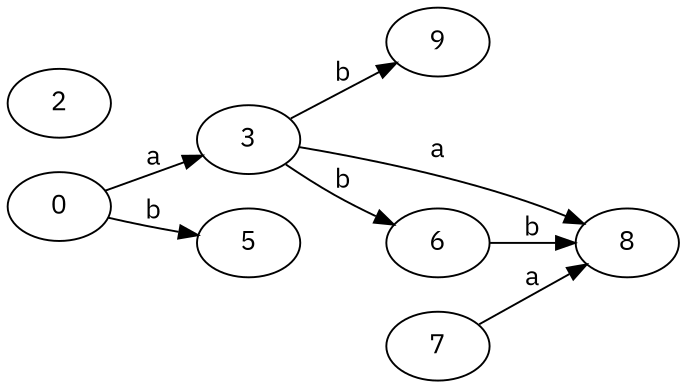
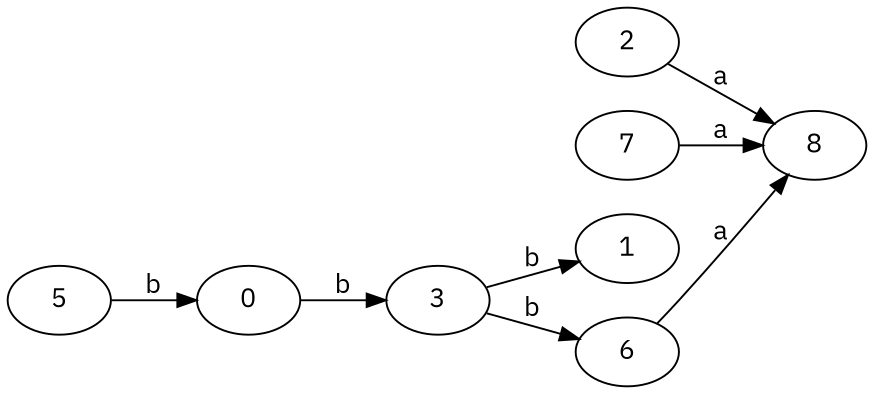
(438, 42) -> (627, 249)
(154, 158) -> (343, 286)
(435, 175) -> (713, 89)
(143, 225) -> (144, 300)
(533, 229) -> (721, 232)
